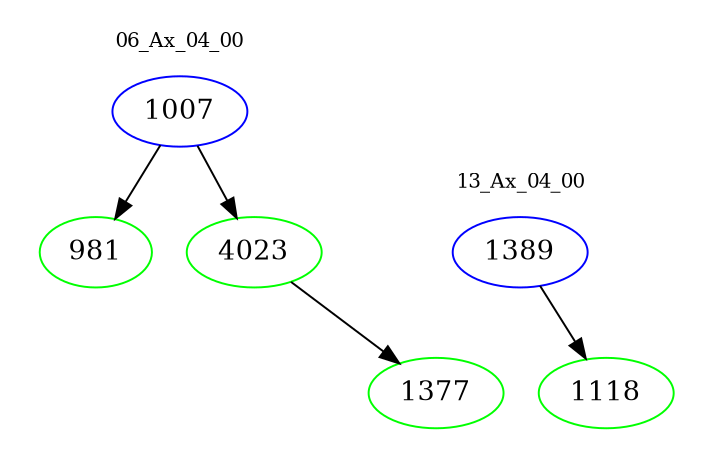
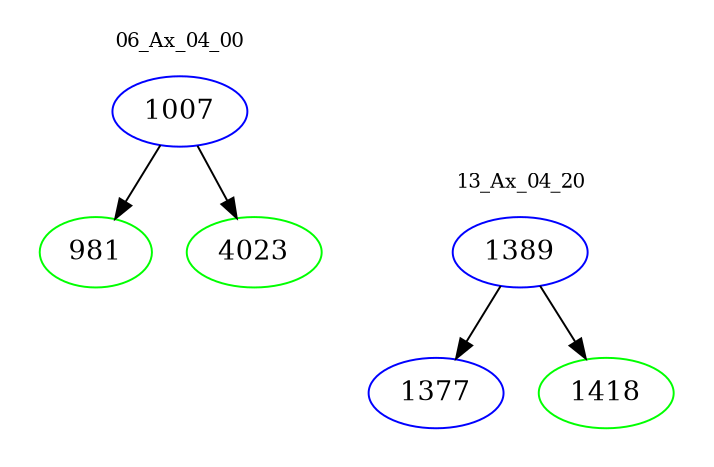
(521, 183) -> (521, 183)
(337, 317) -> (484, 314)
(436, 393) -> (436, 393)
(606, 393) -> (606, 393)
